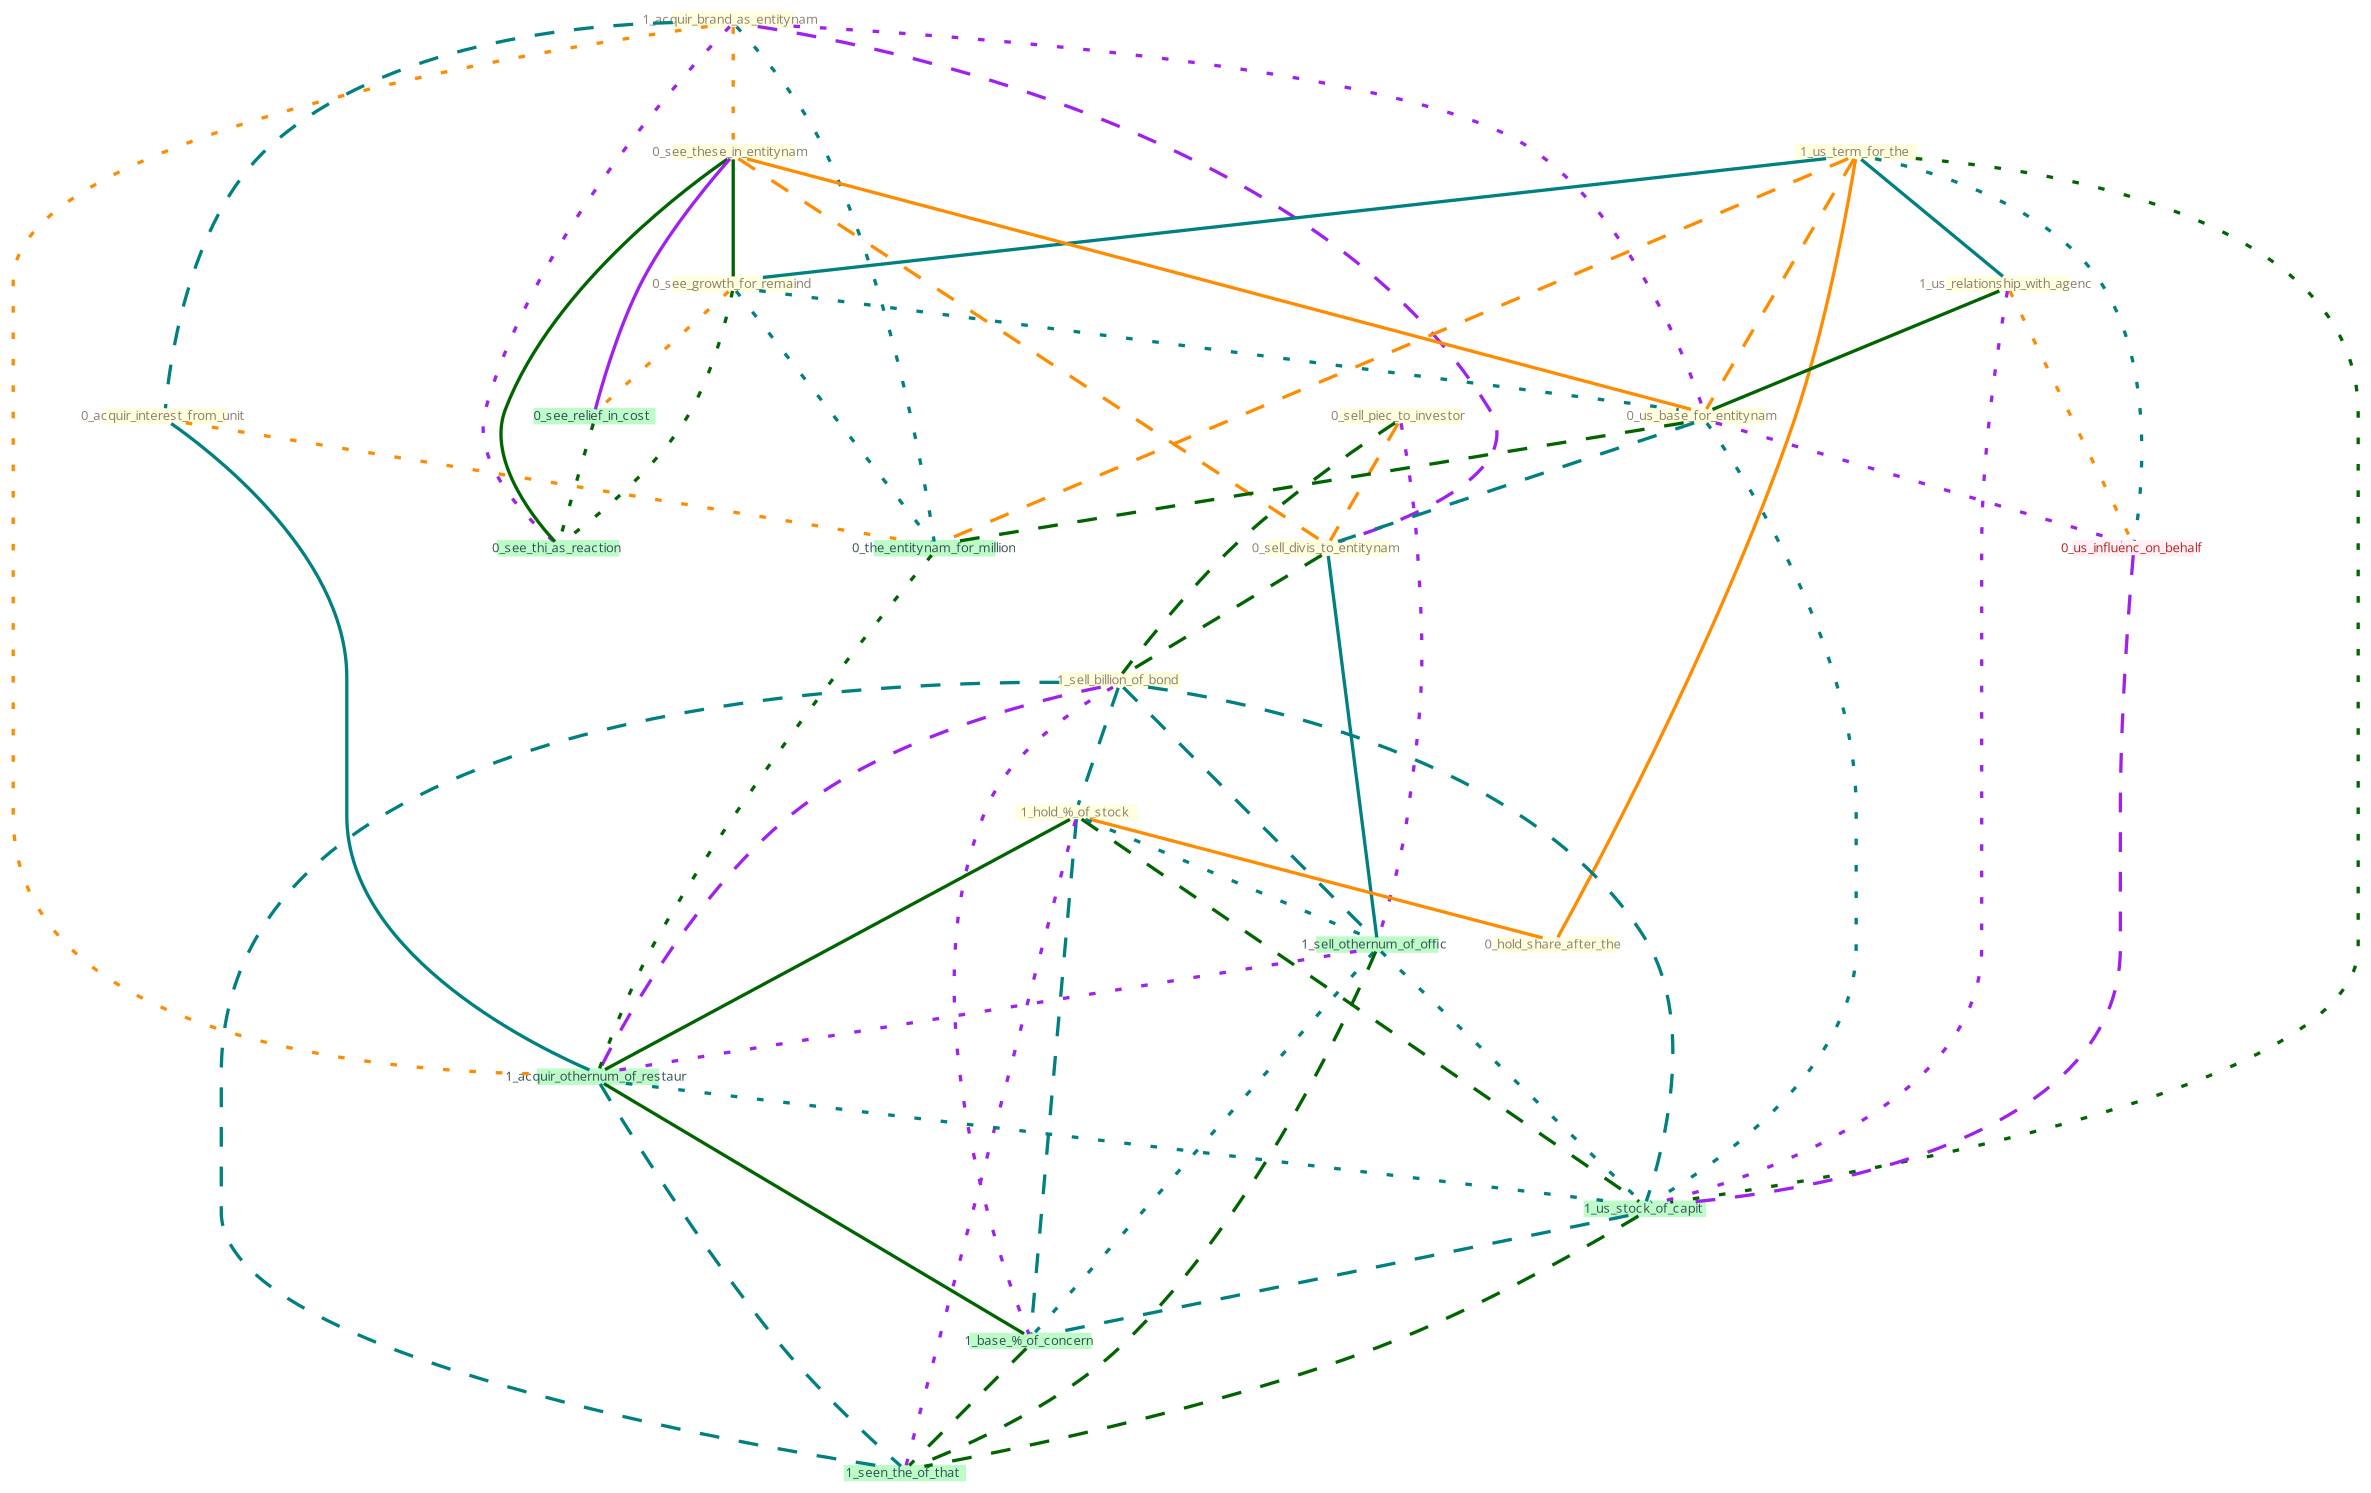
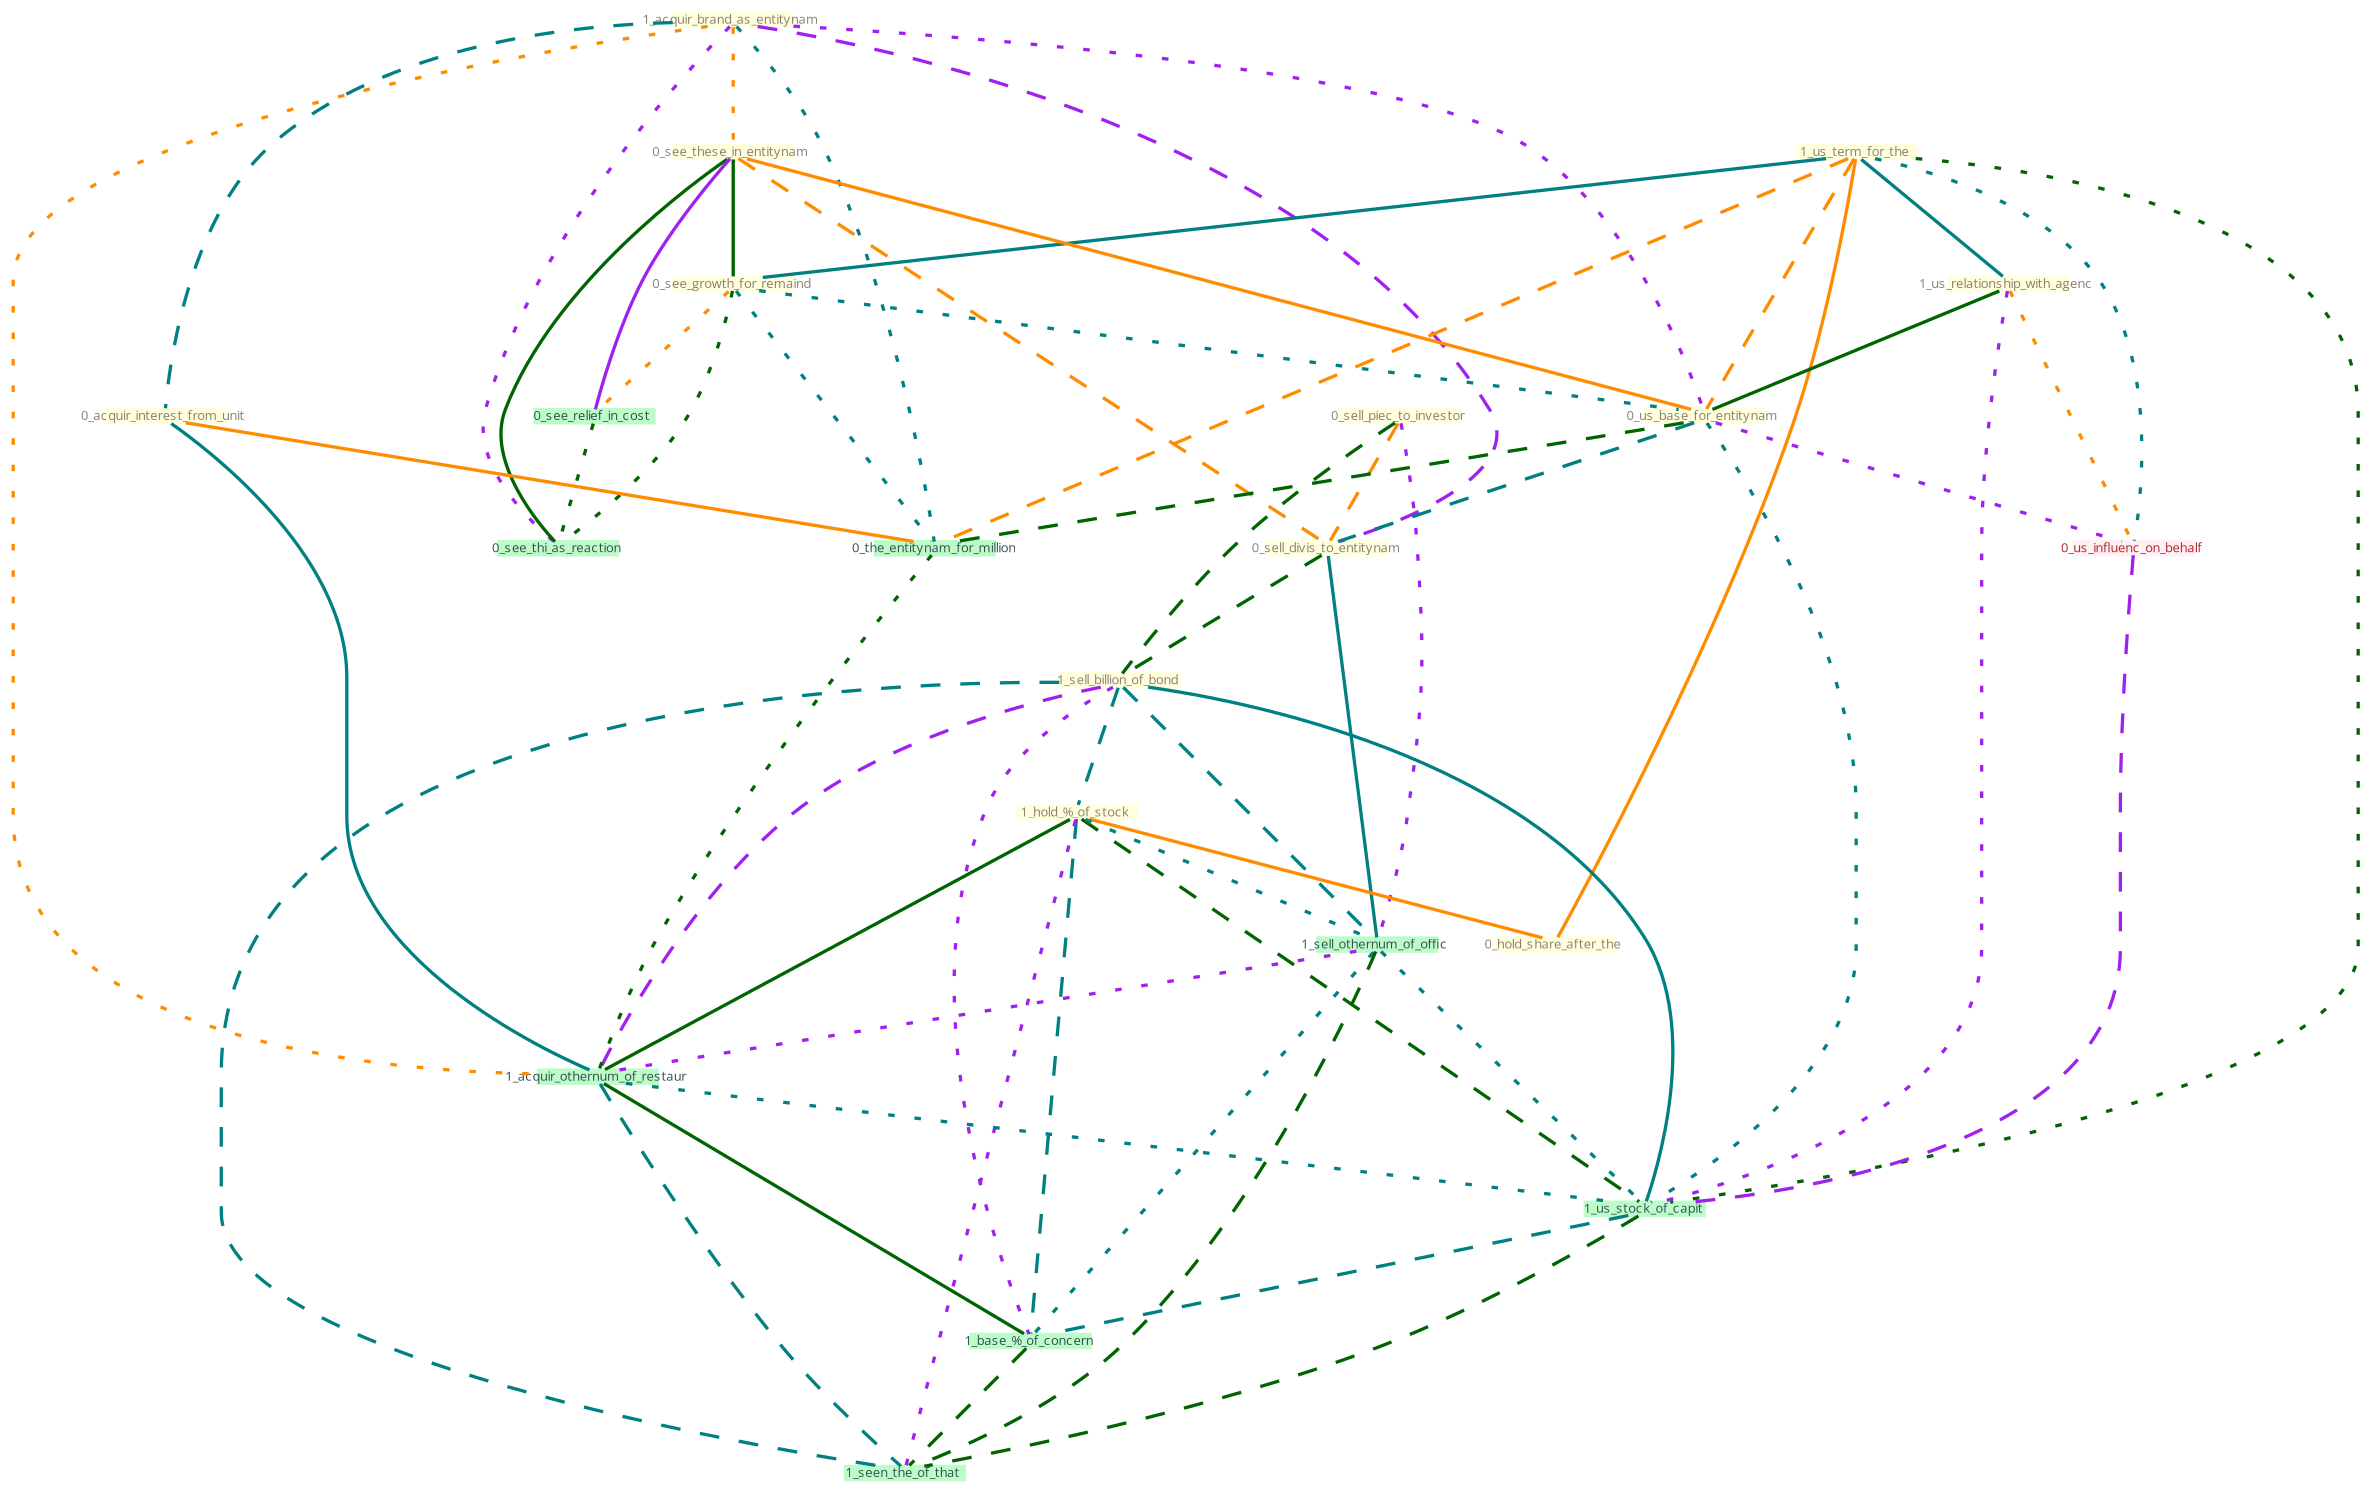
(550, 482) -> (550, 482)
(1540, 830) -> (1540, 830)
